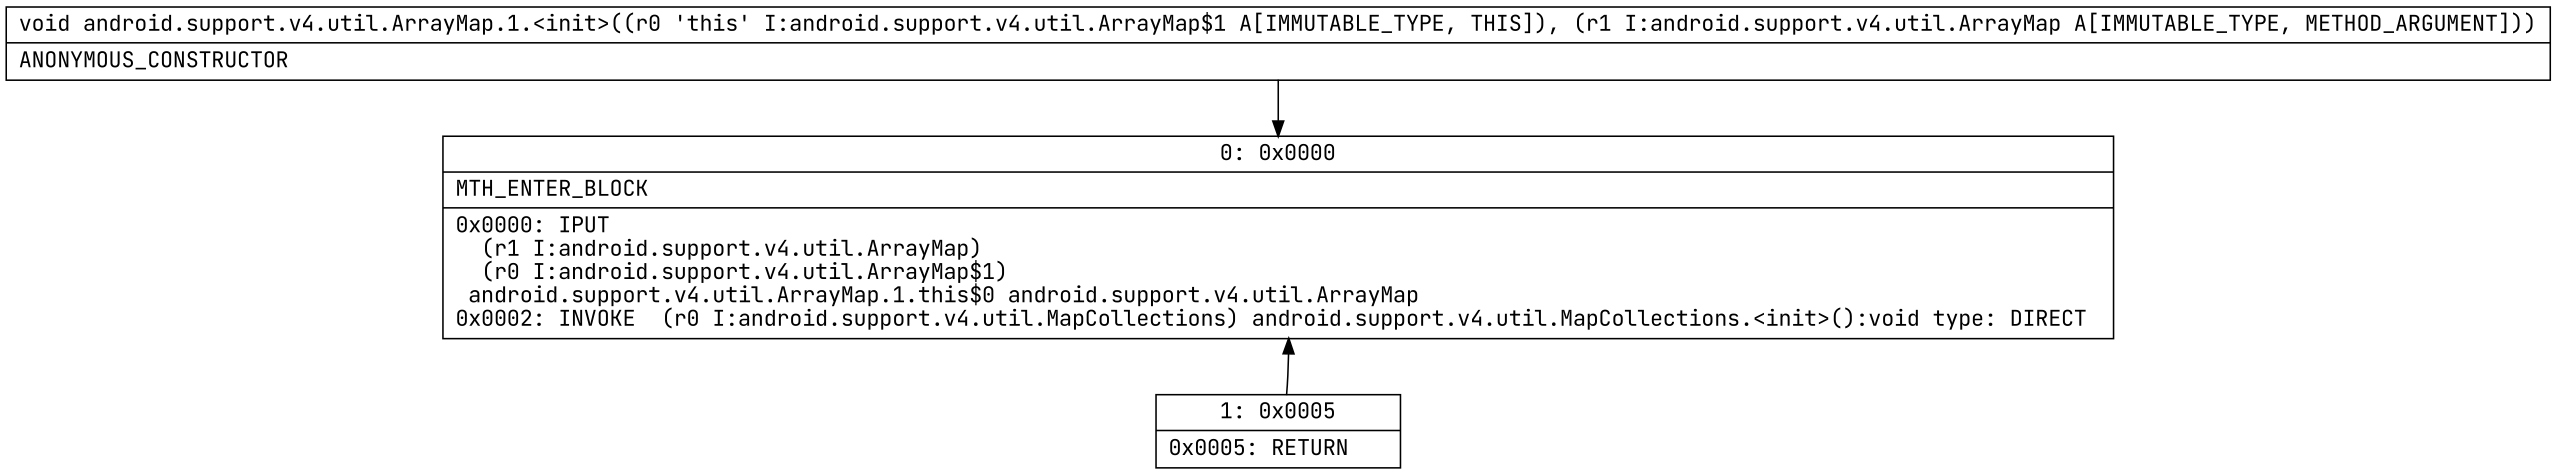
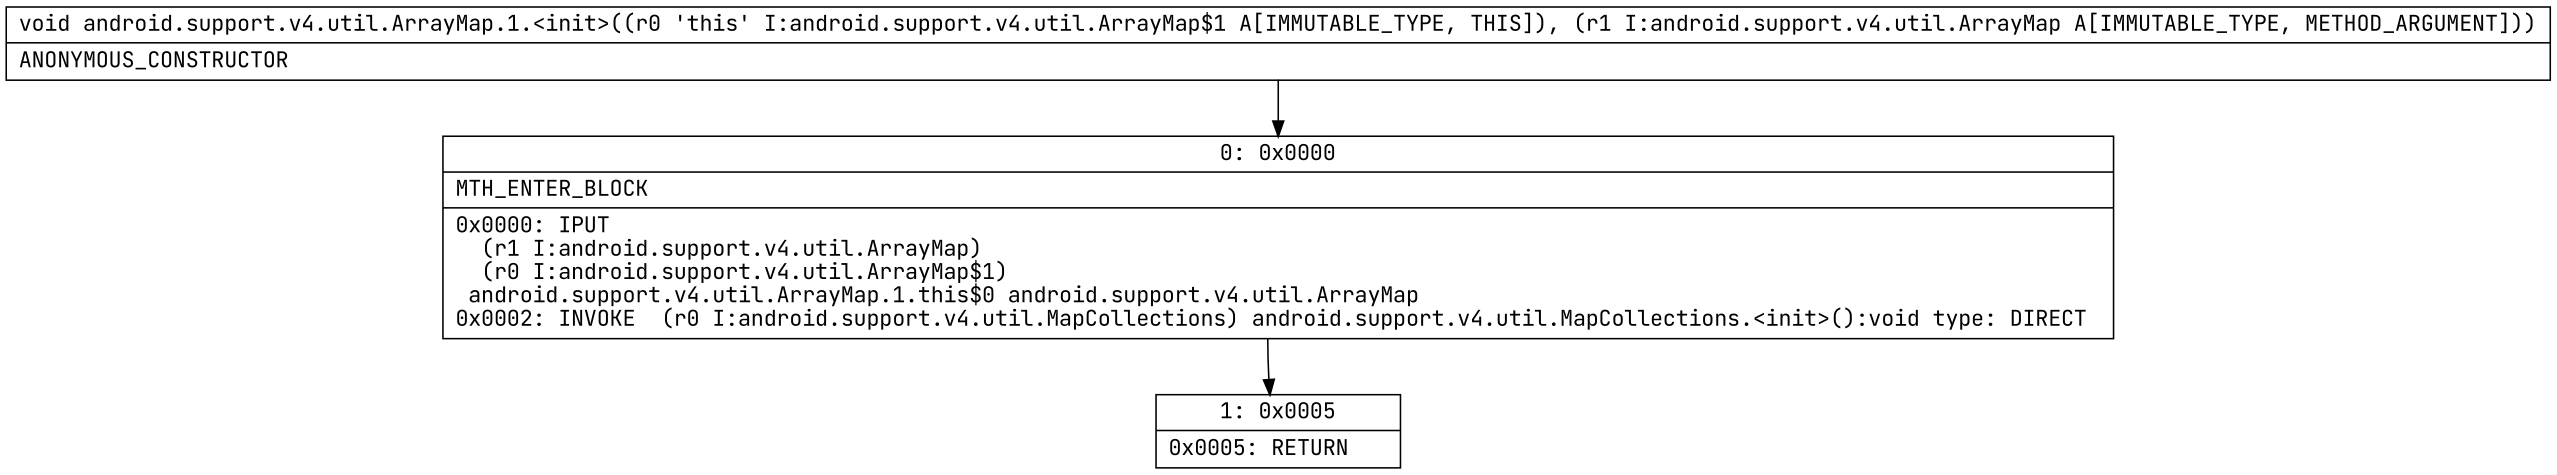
(1288, 375) -> (1268, 359)
